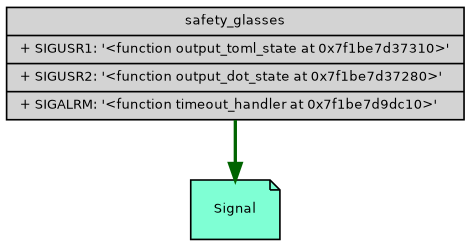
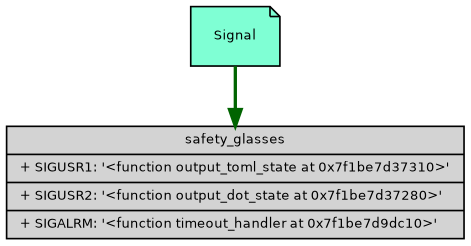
(235, 142) -> (235, 88)
